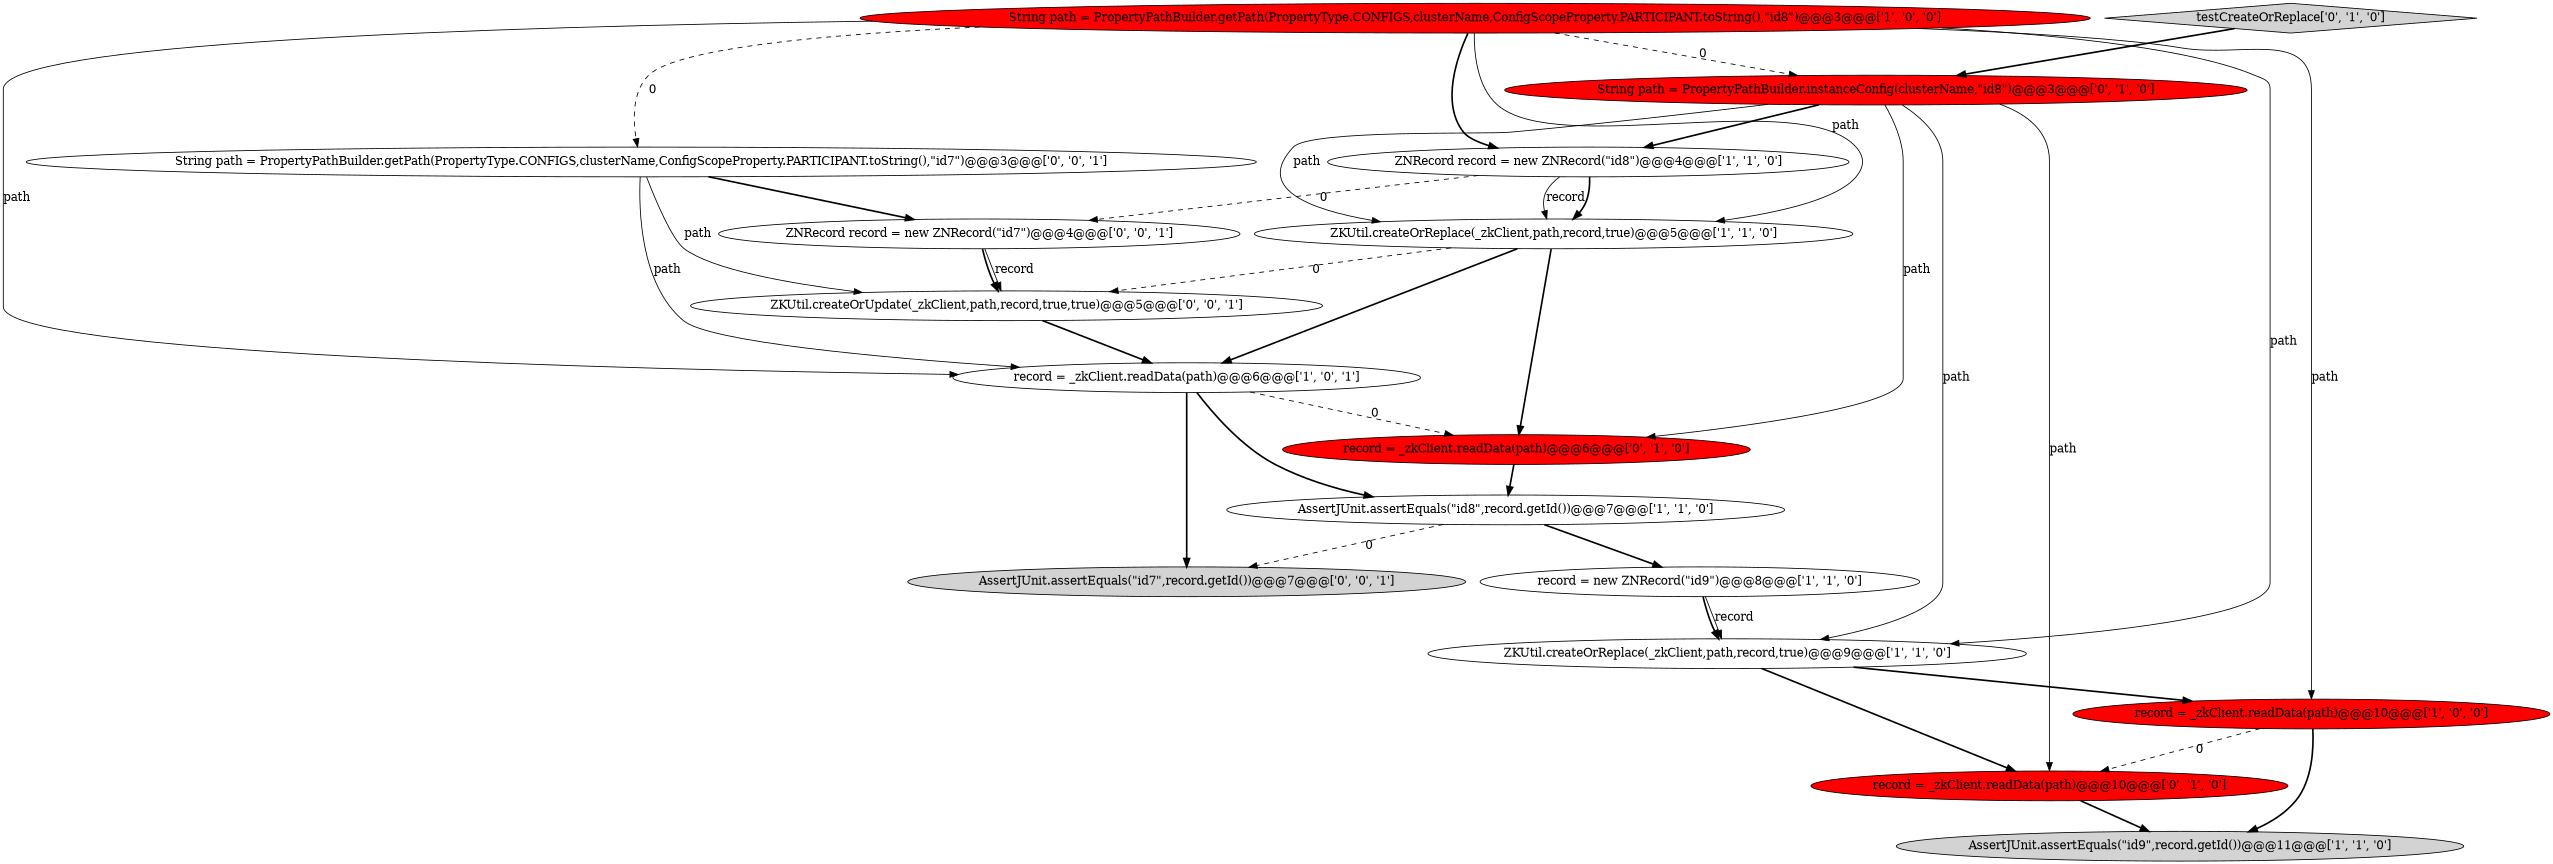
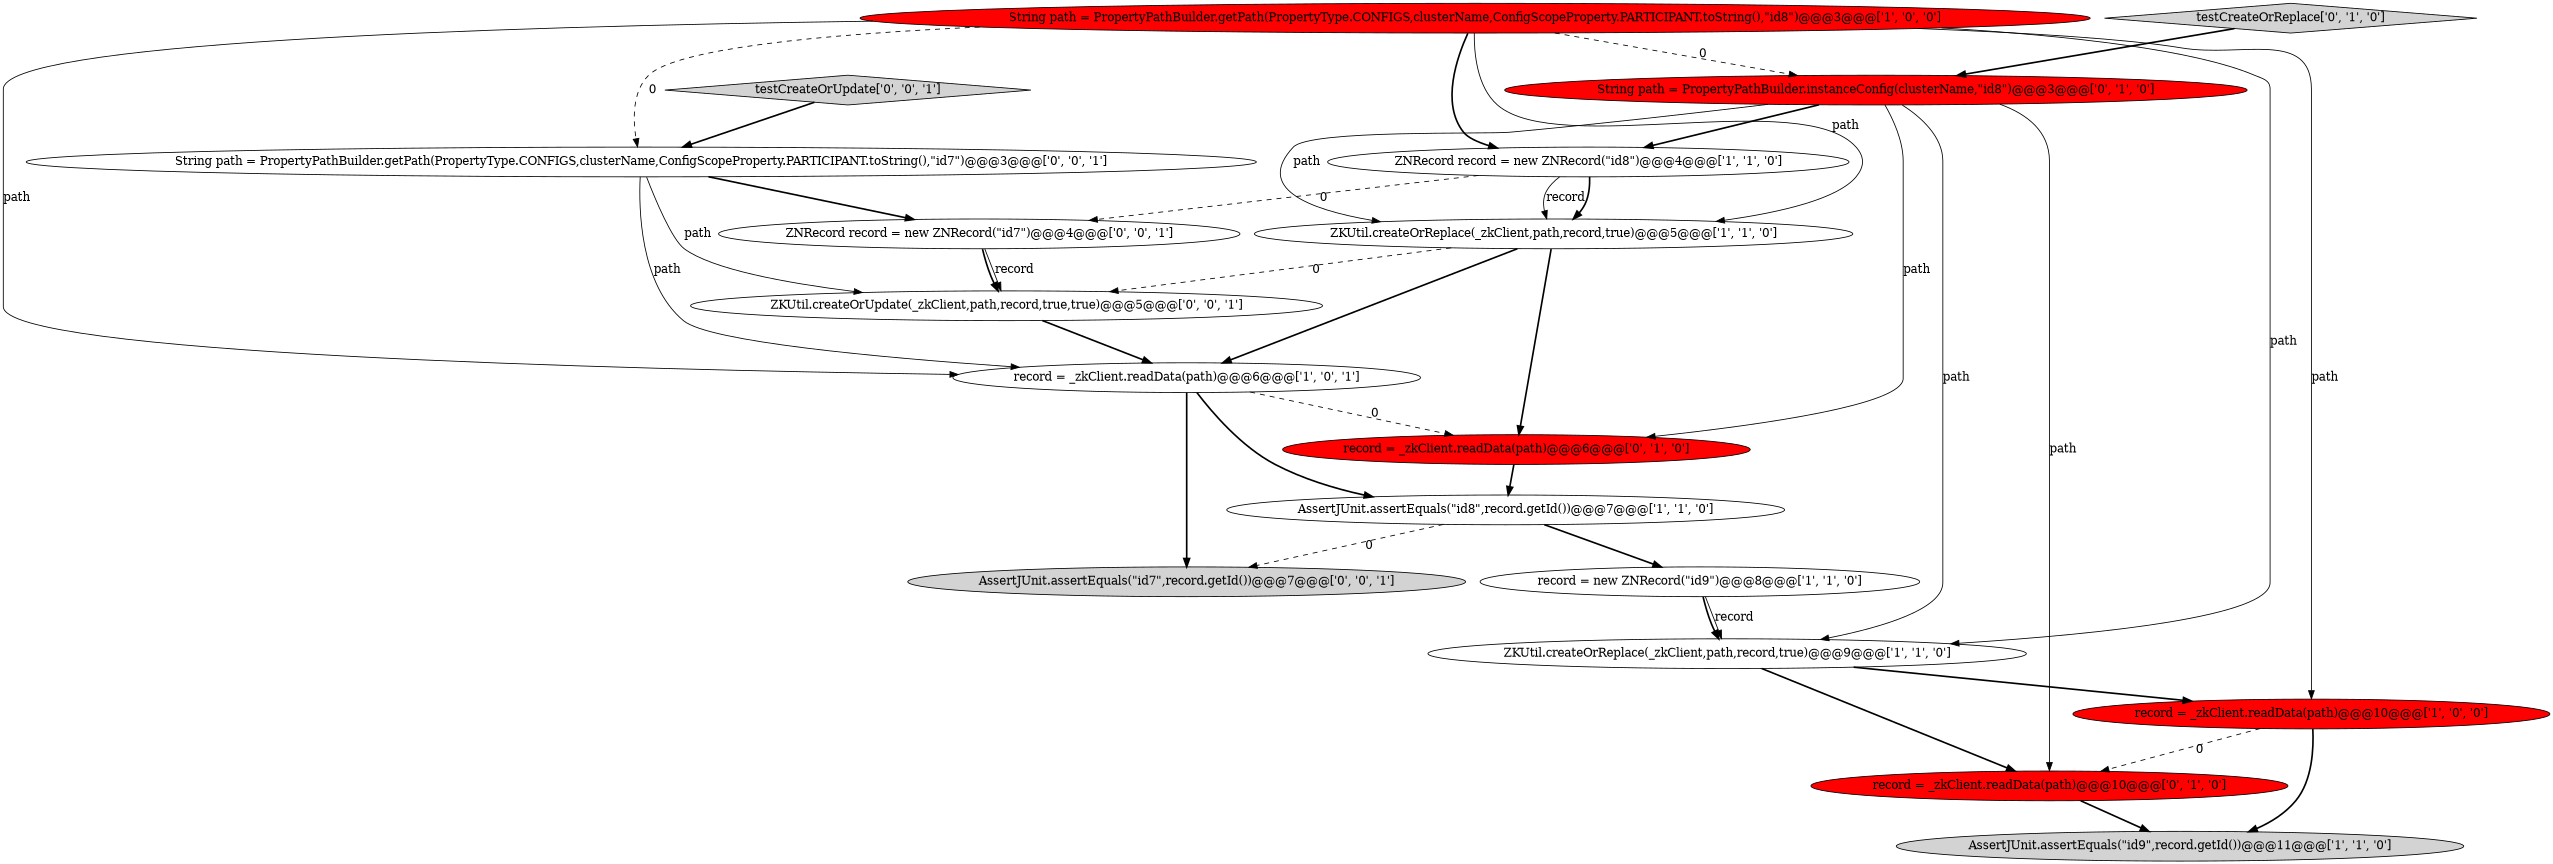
none -> (848, 90)
